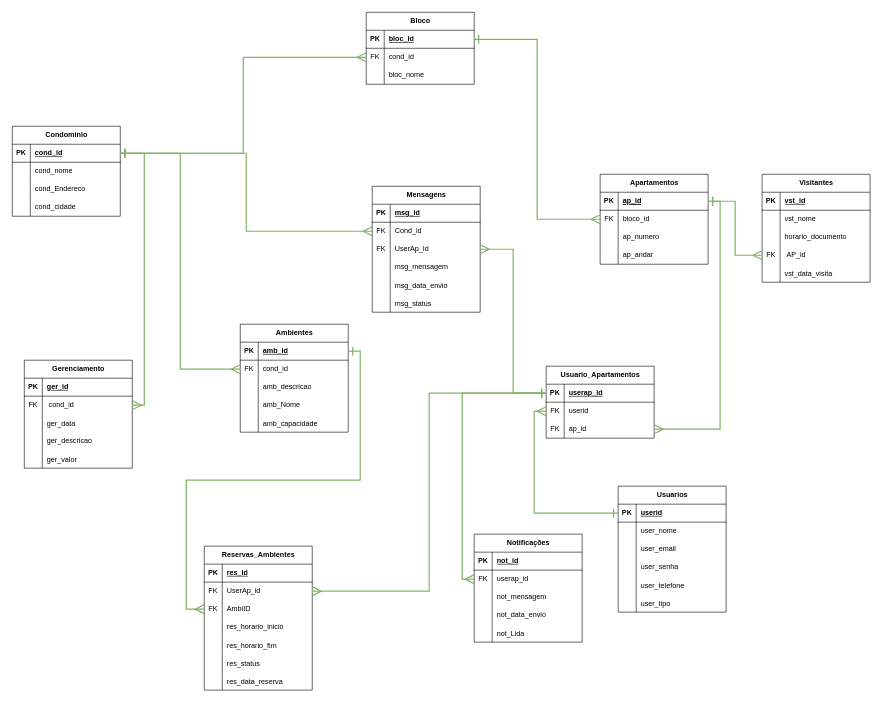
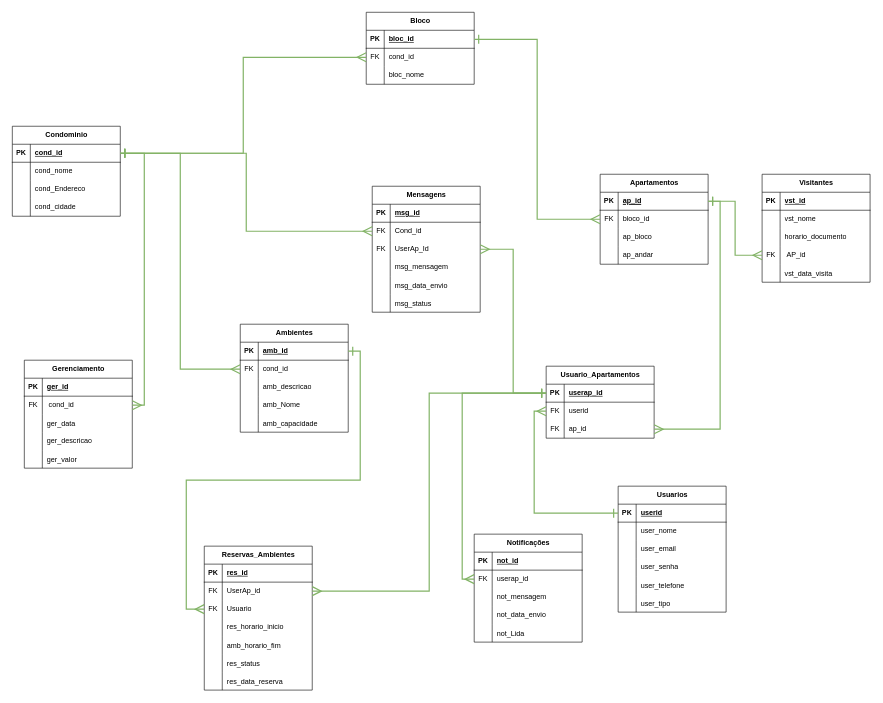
(641, 237) -> (638, 237)
(238, 609) -> (240, 609)
(255, 646) -> (255, 646)
